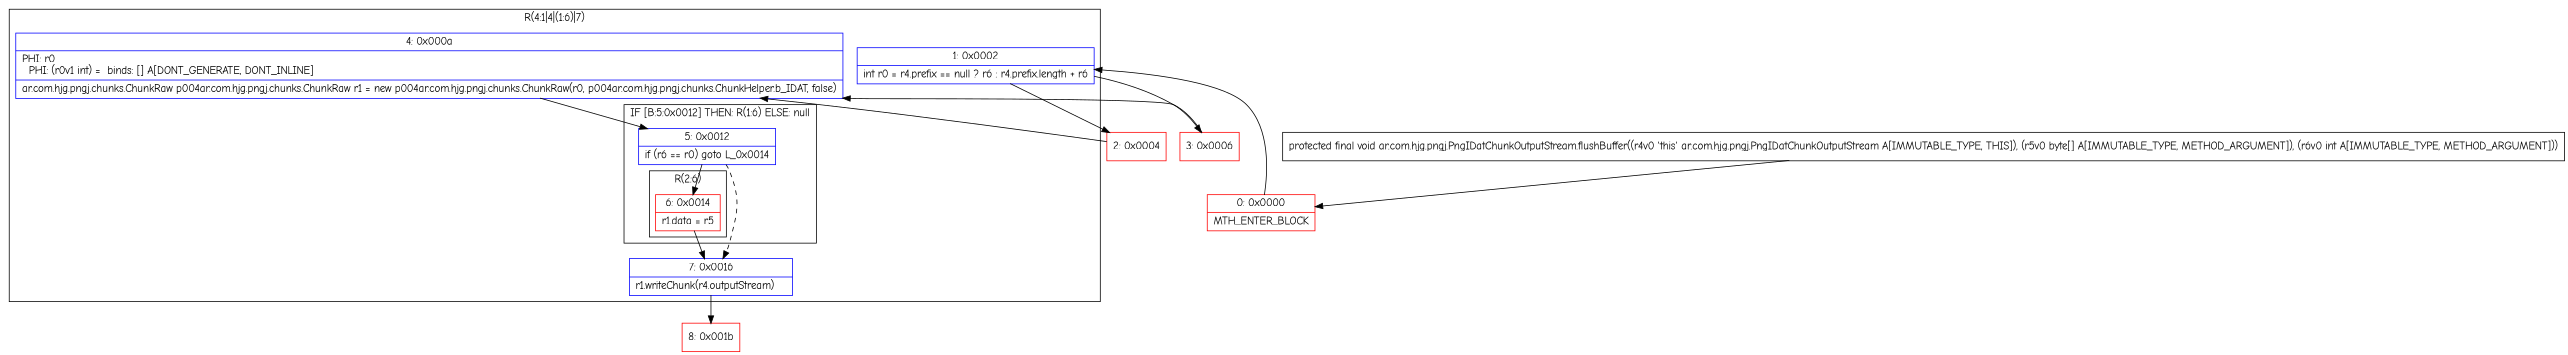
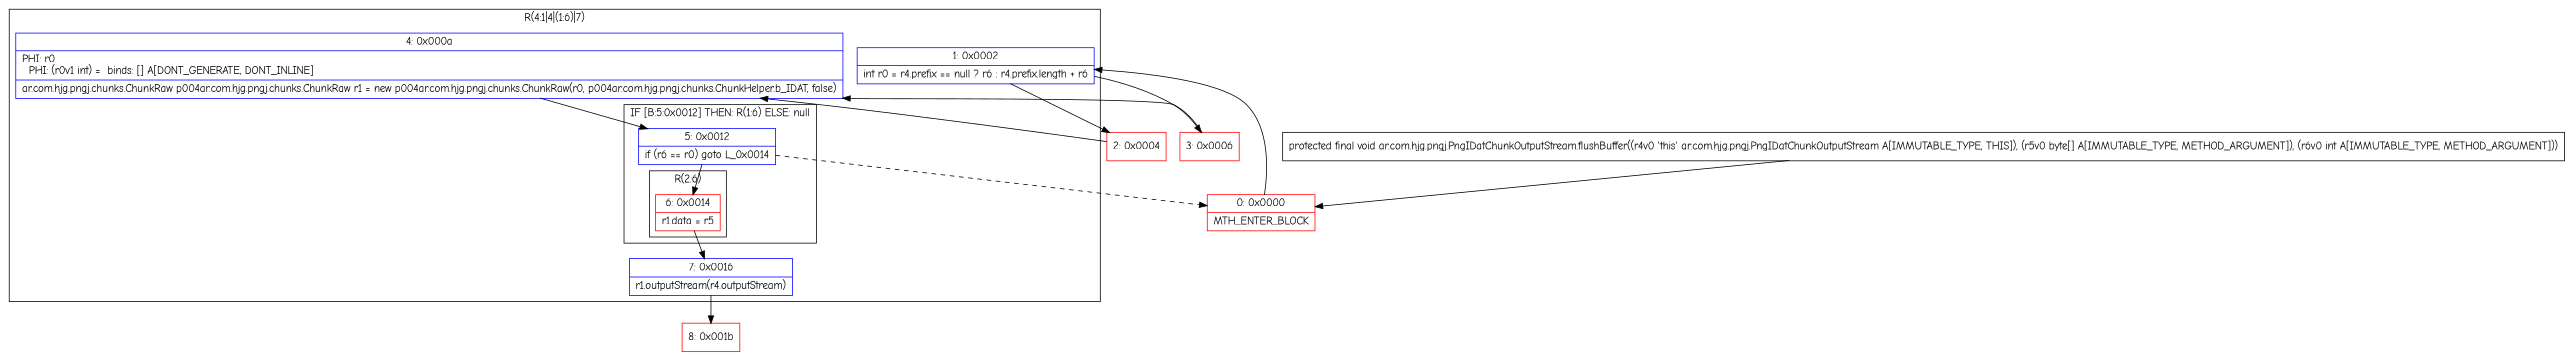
(737, 208) -> (987, 180)
(705, 286) -> (711, 286)
